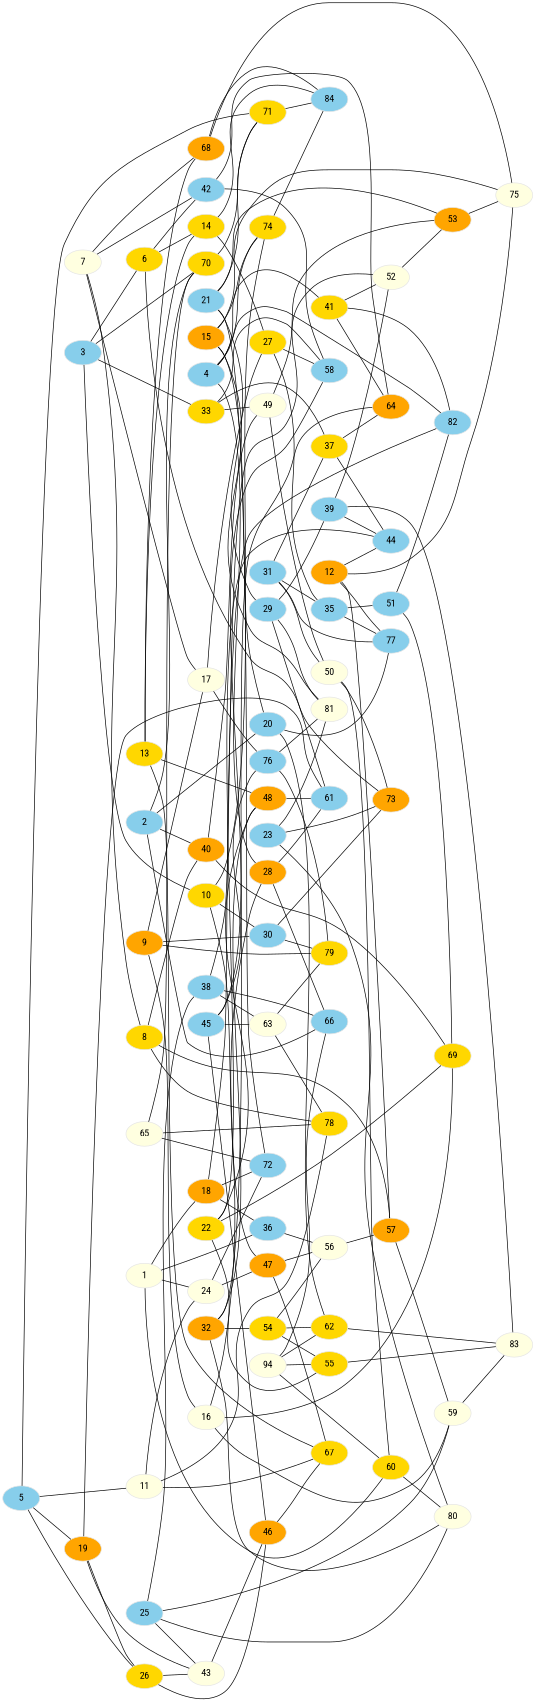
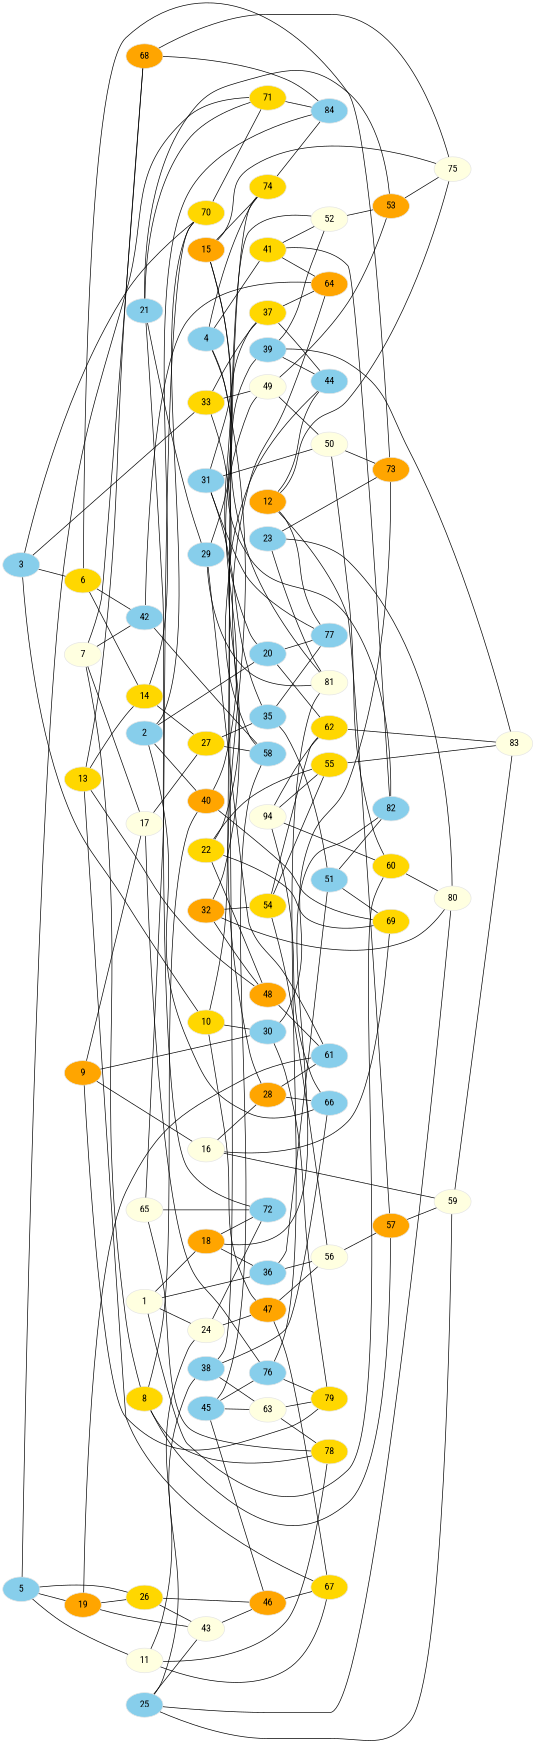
none -> (303, 1107)
